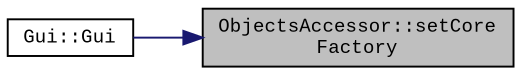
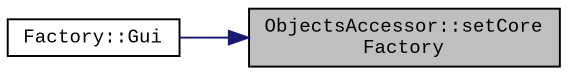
(70, 38) -> (94, 38)
